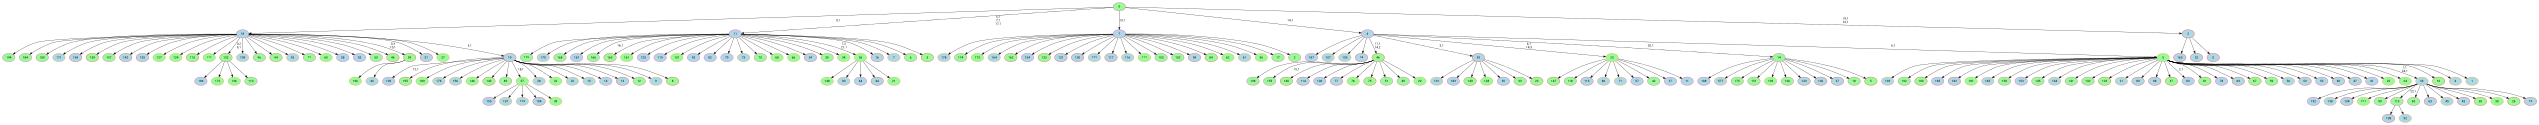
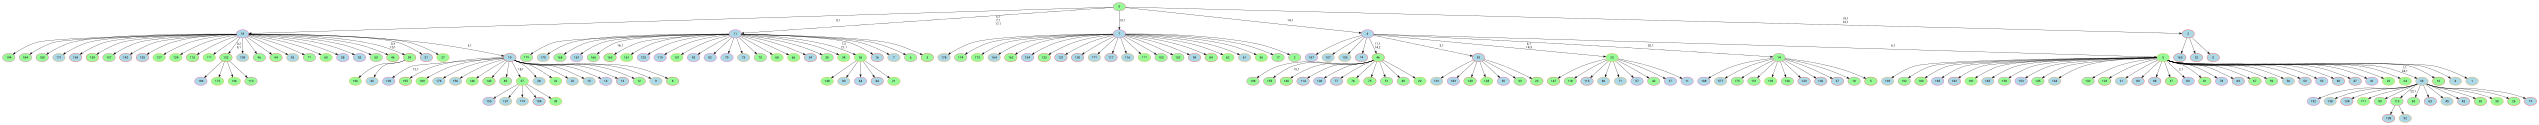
(2071, 81) -> none
